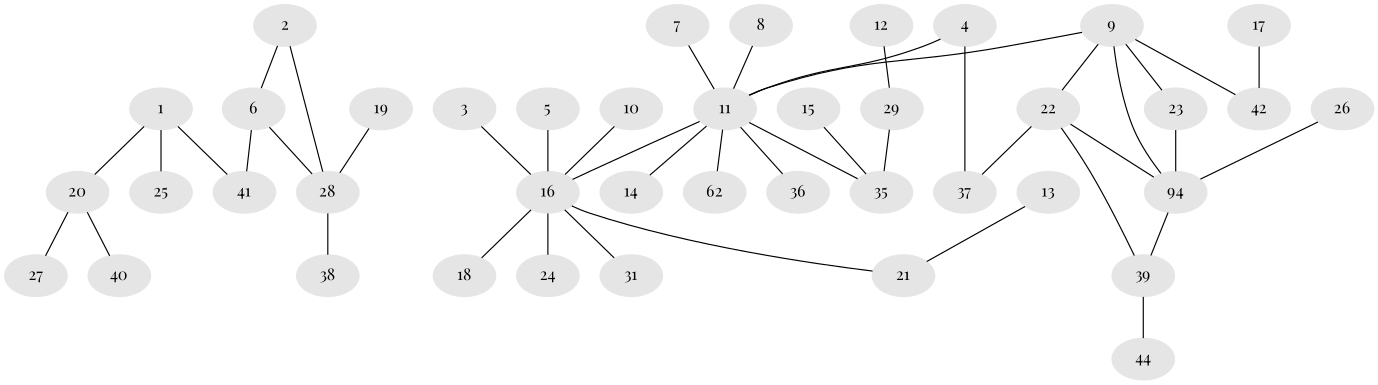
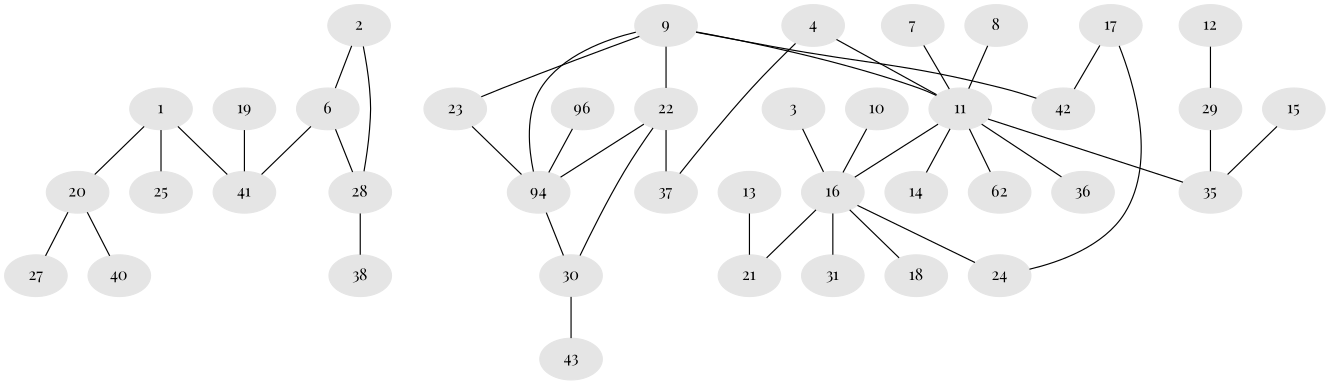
(548, 109) -> none
(1343, 109) -> (583, 109)
(354, 151) -> (244, 151)
none -> (1136, 186)
(1143, 276) -> (571, 276)
(1143, 359) -> (571, 359)
